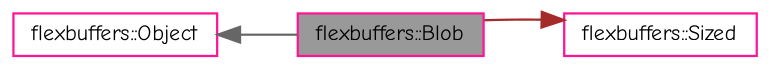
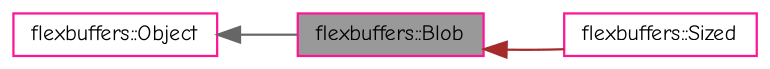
(513, 20) -> (536, 50)
